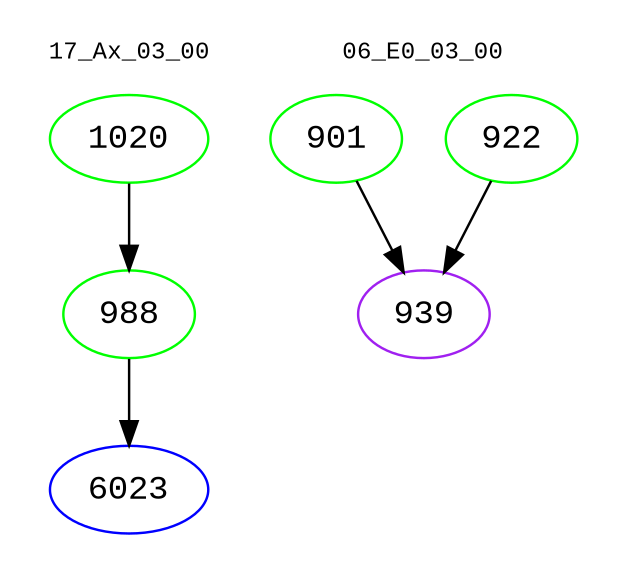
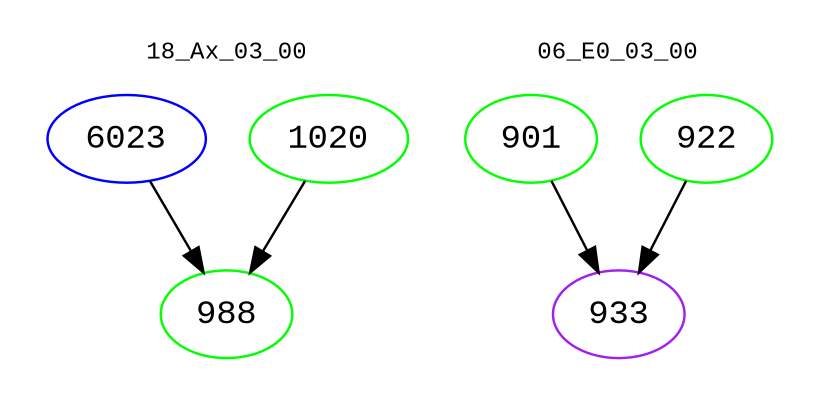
(130, 52) -> (228, 52)
(424, 314) -> (619, 314)
(129, 390) -> (170, 216)
